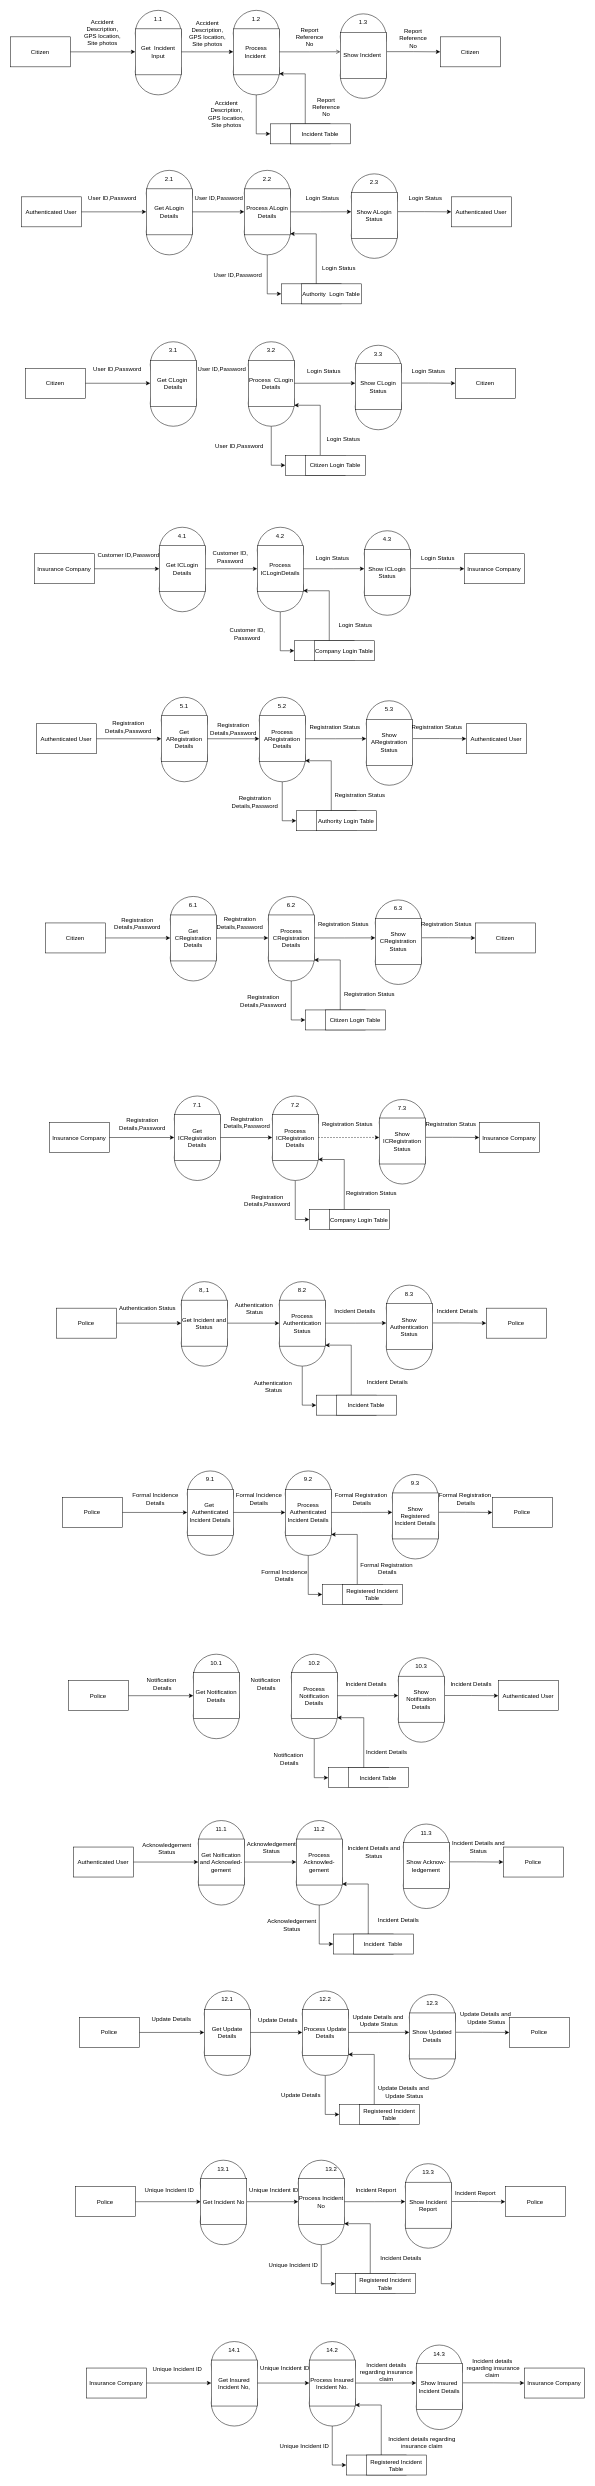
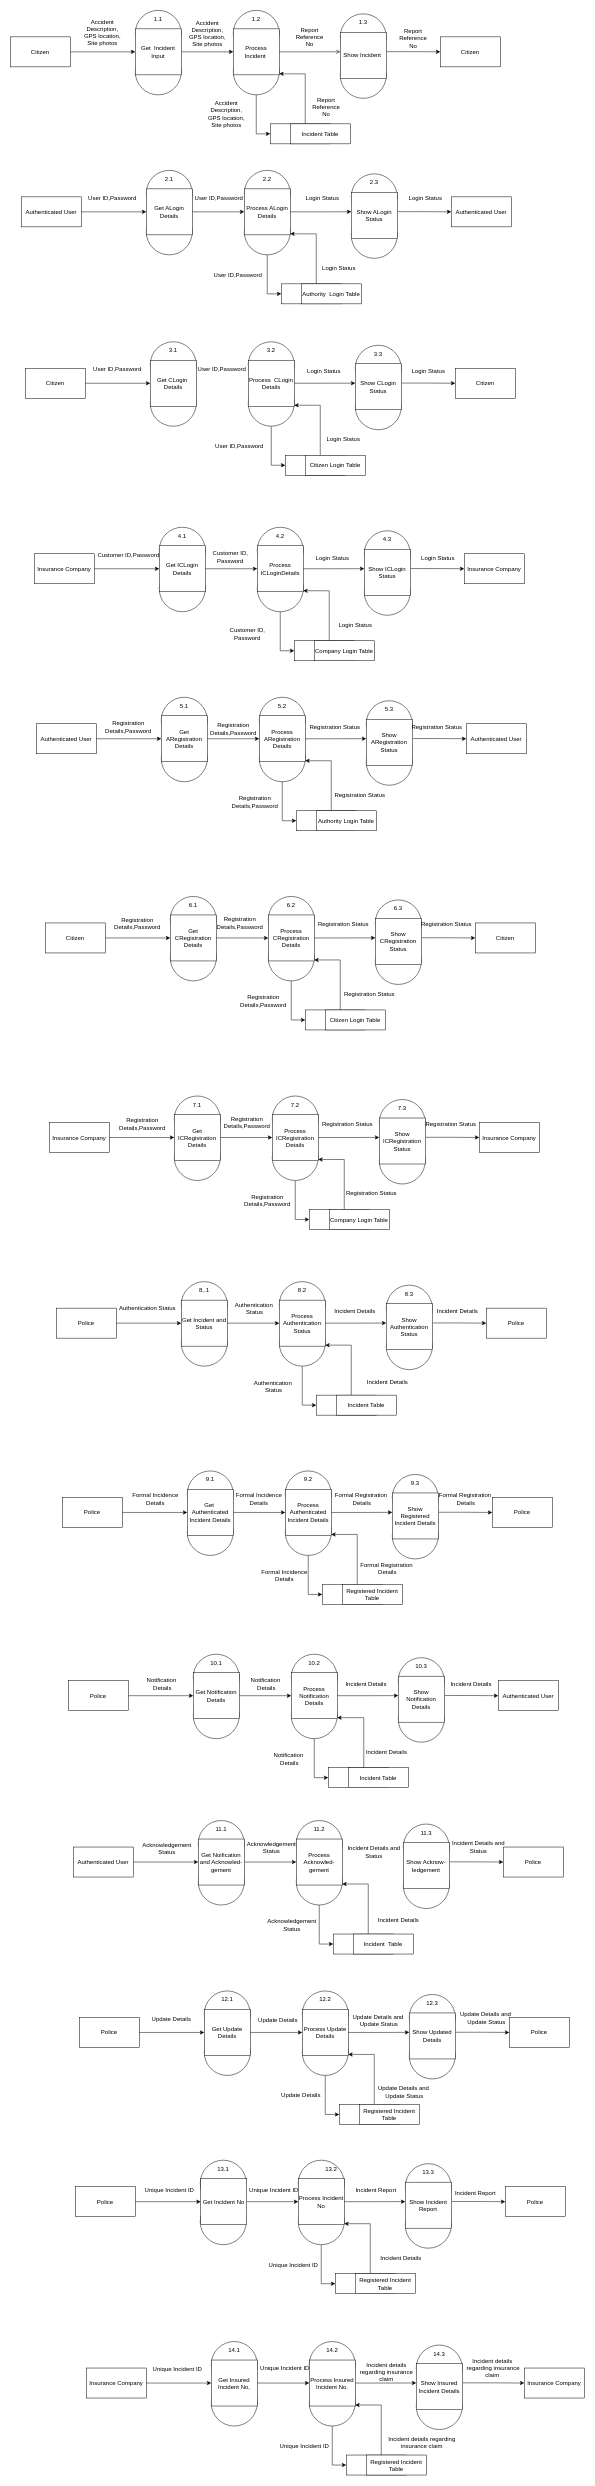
(347, 1138) -> (347, 1138)
none -> (286, 1696)
